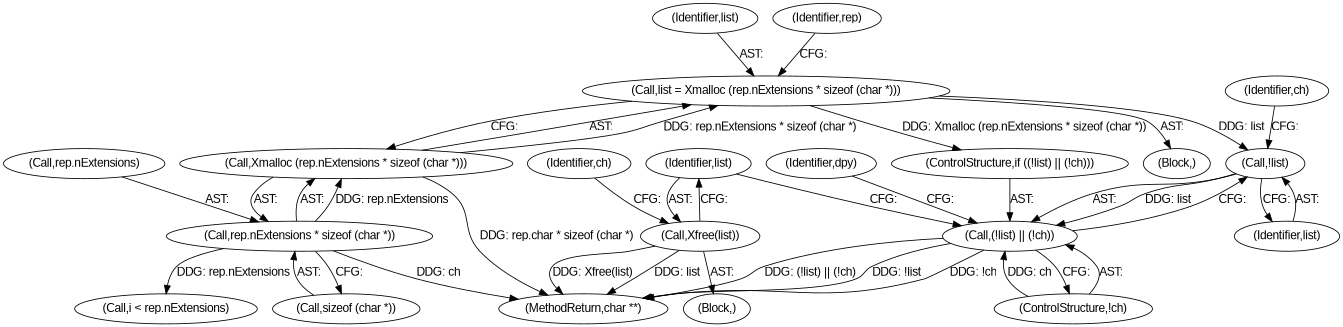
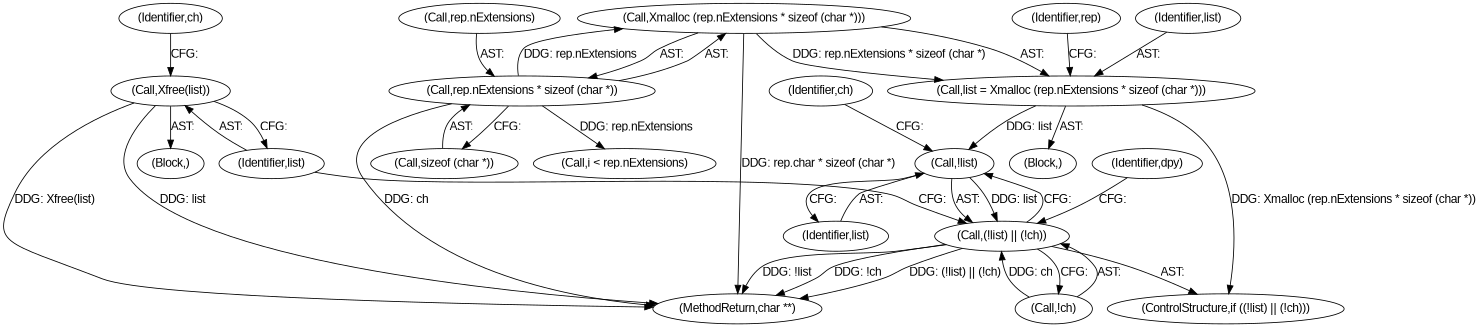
(512, 117) -> none
(1010, 196) -> (1122, 264)
(1073, 309) -> (1054, 309)
